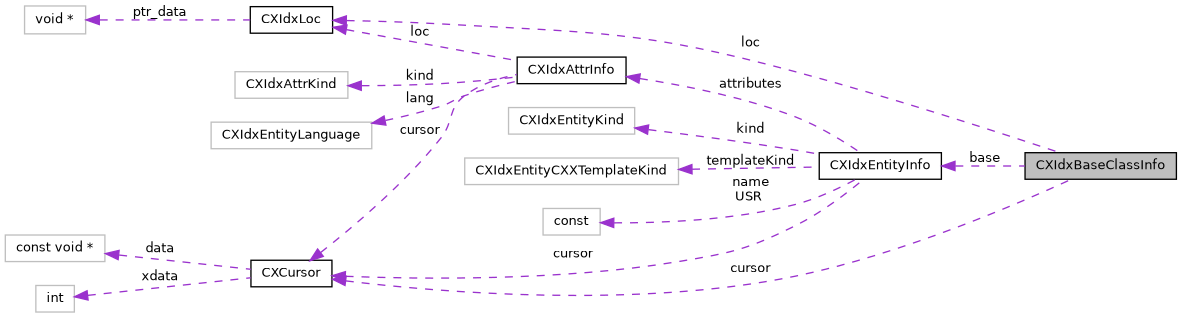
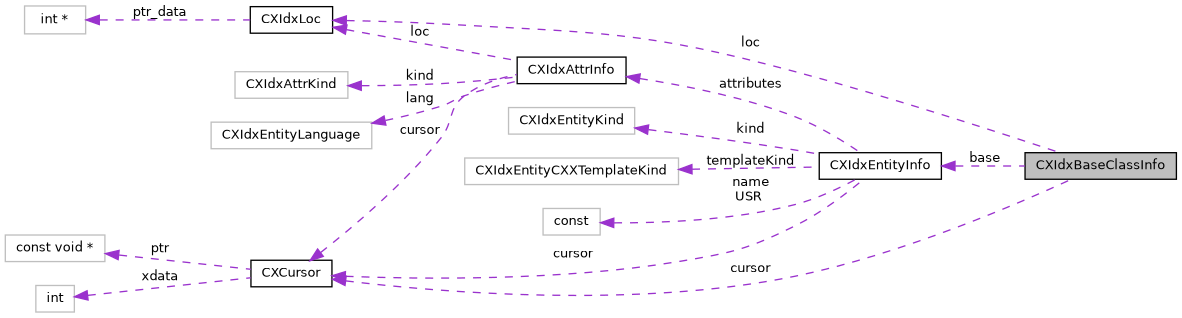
(55, 20) -> (55, 20)
(158, 249) -> (158, 249)
